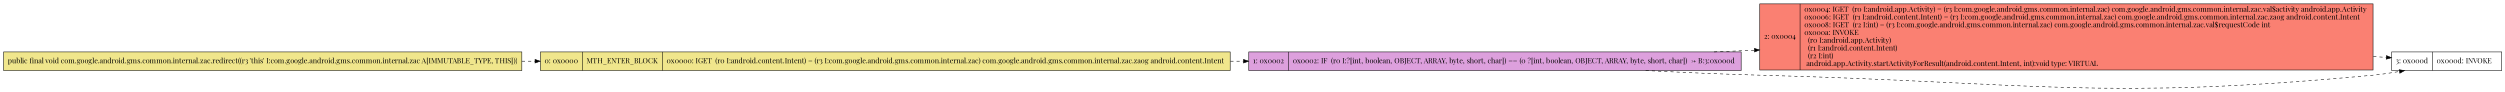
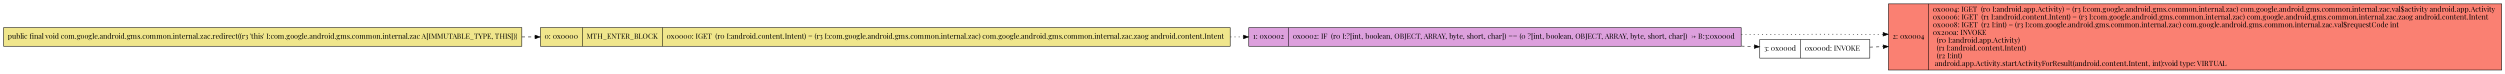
(1833, 33) -> (1962, 33)
(1734, 51) -> (1812, 34)
(2380, 57) -> (1876, 47)
(1237, 61) -> (1237, 37)
